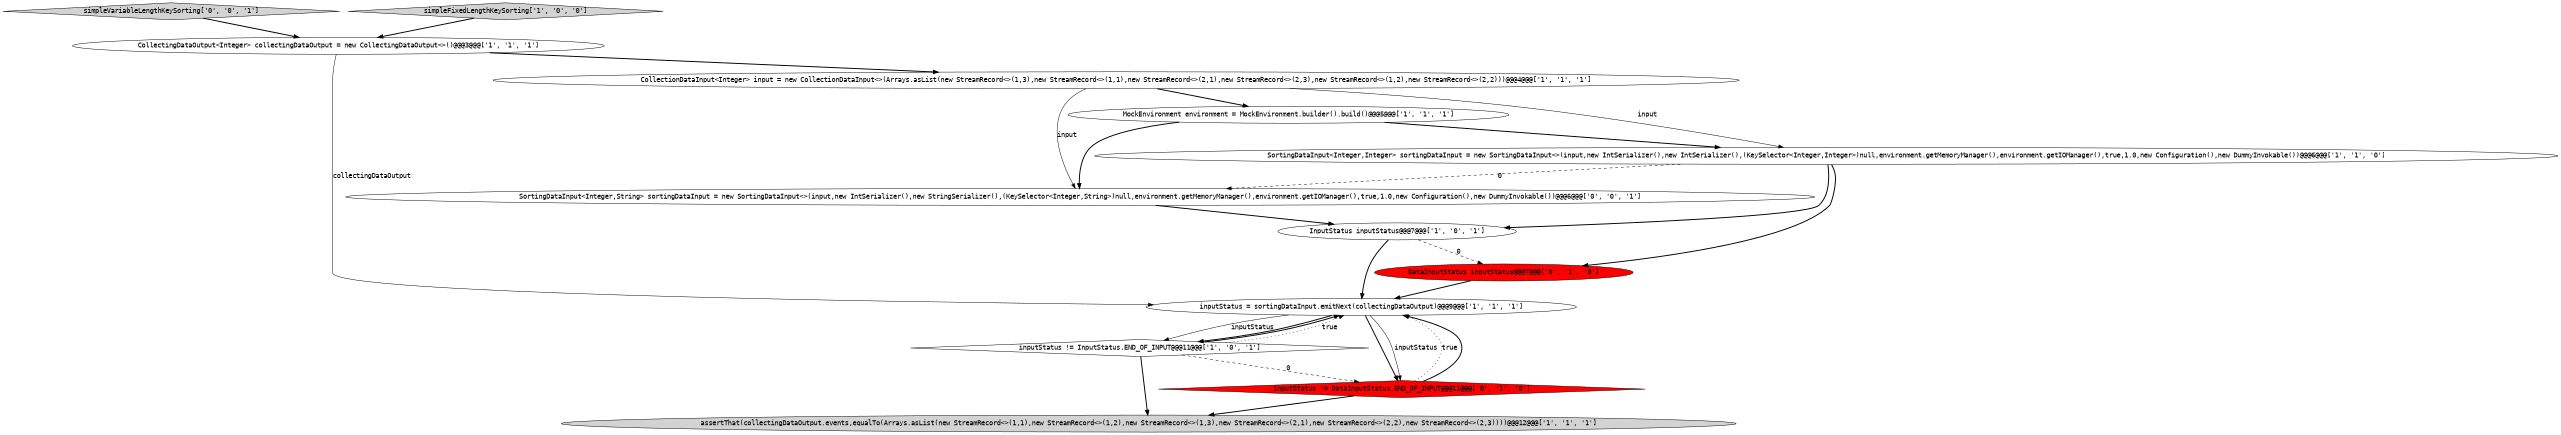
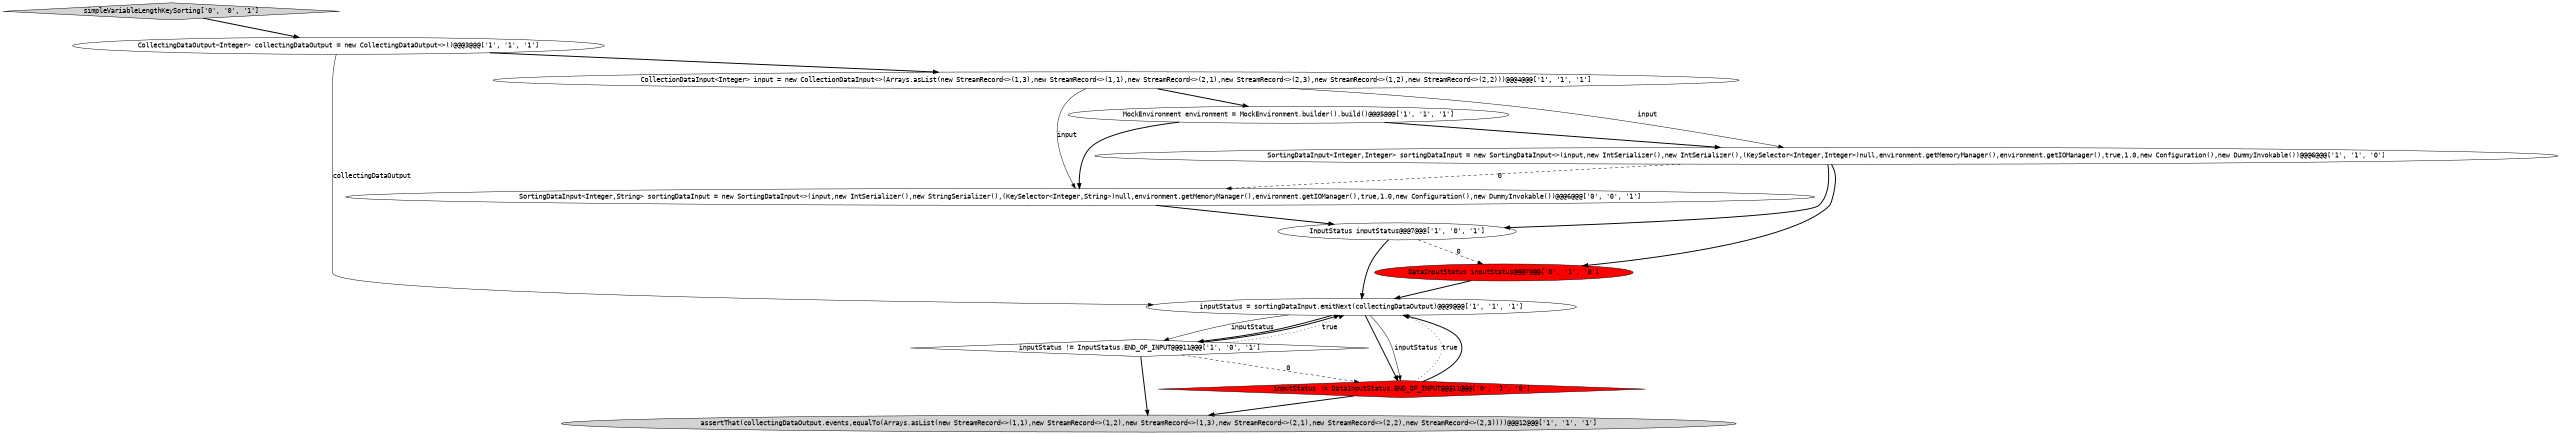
(506, 11) -> none
